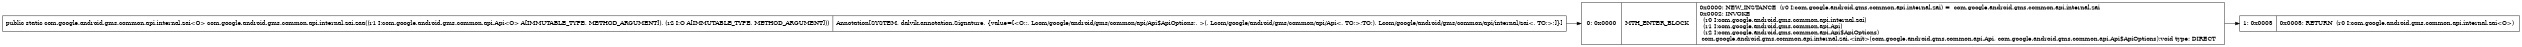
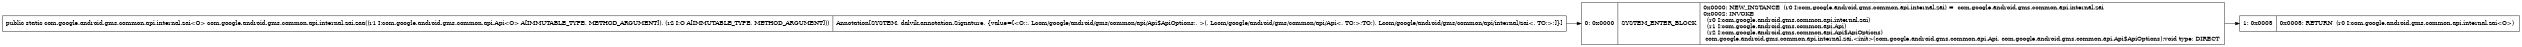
(1657, 23) -> (1659, 23)
